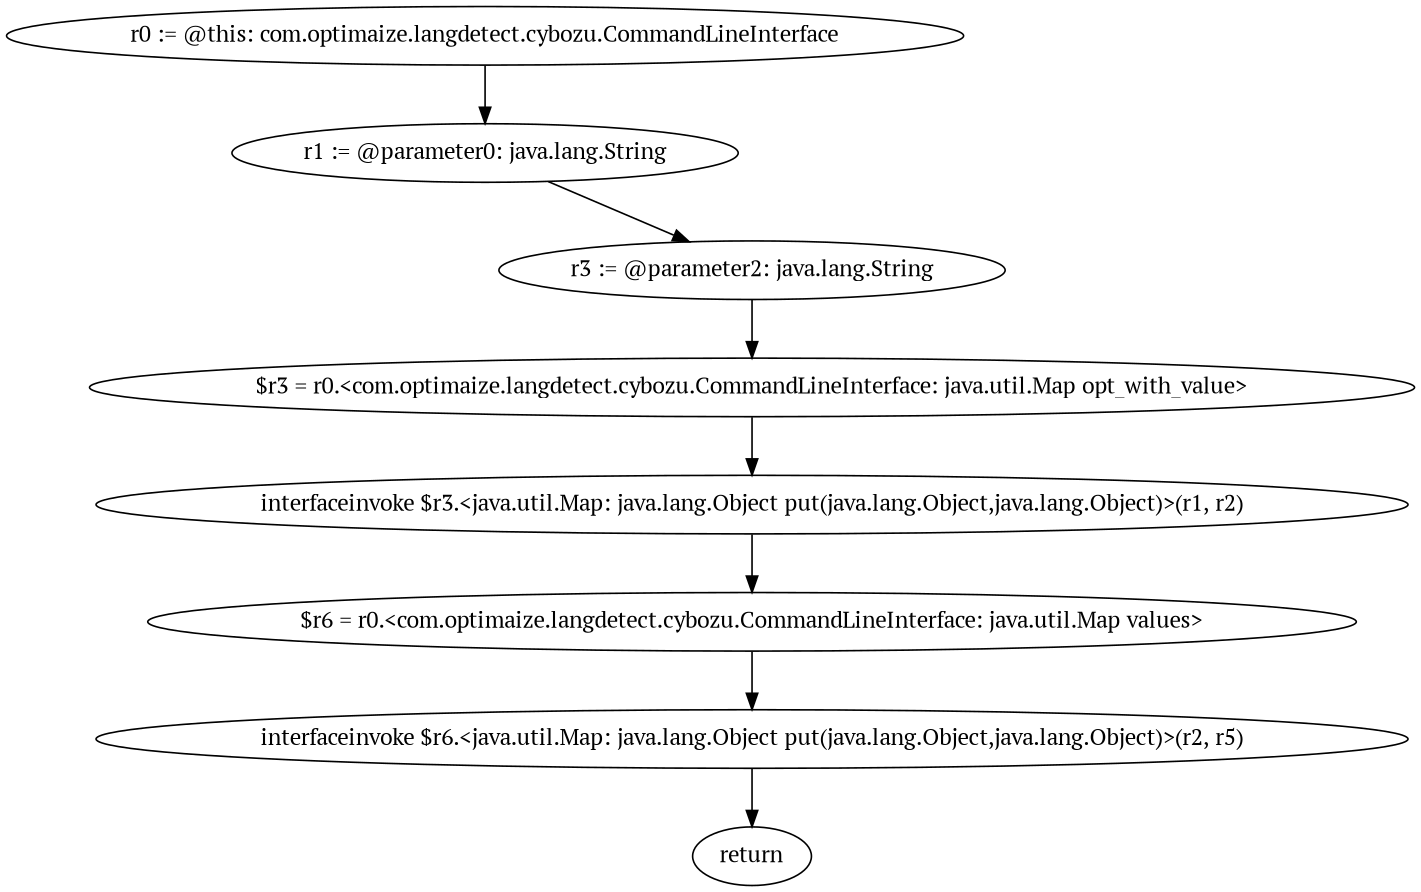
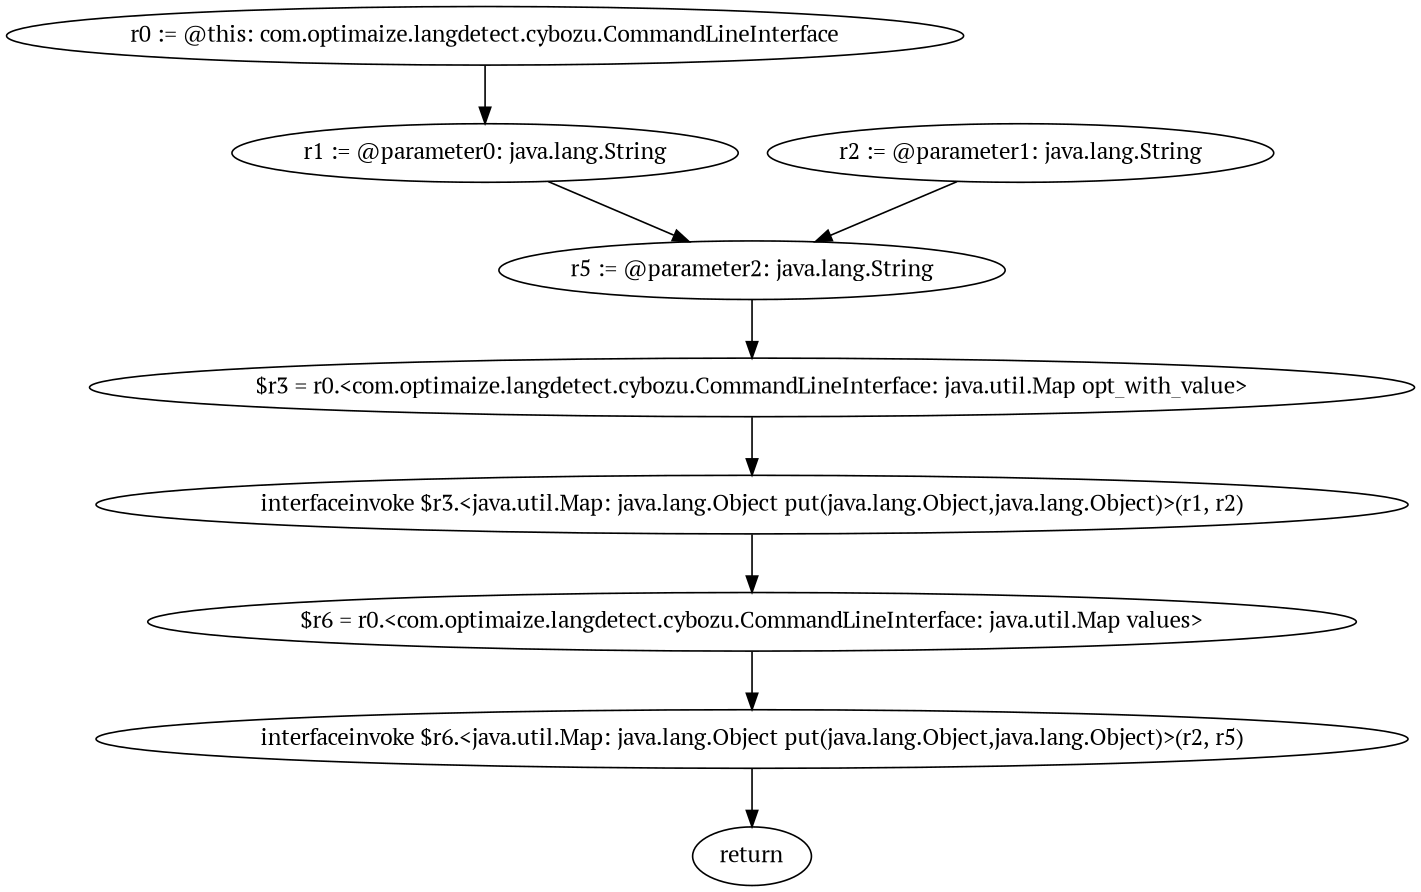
none -> (1021, 153)
(752, 270) -> (752, 270)
